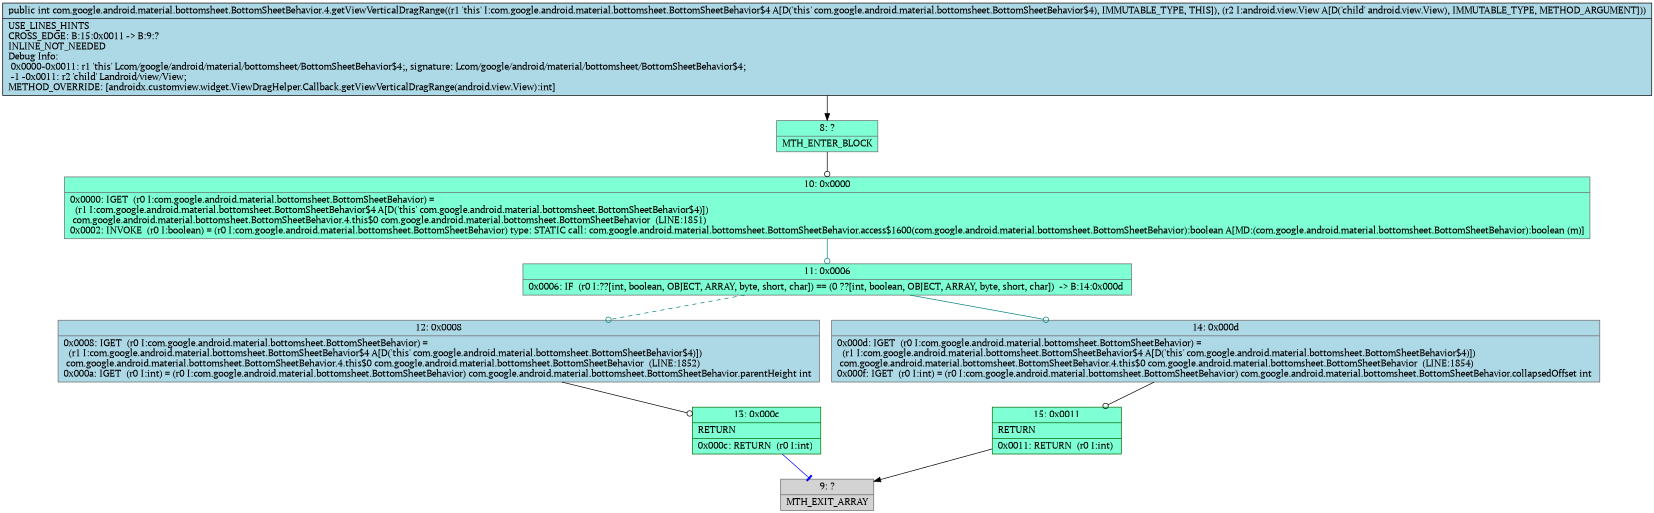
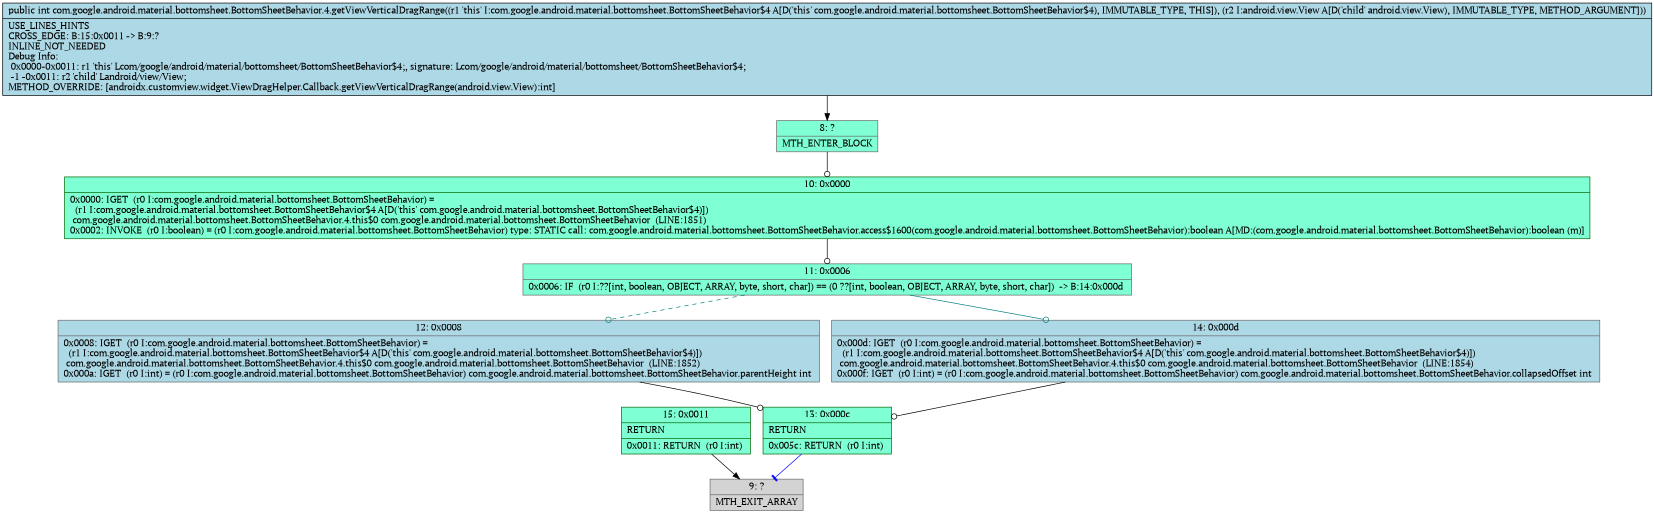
(827, 208) -> (827, 208)
(827, 249) -> (827, 249)
(1131, 393) -> (981, 399)
(757, 446) -> (827, 446)
